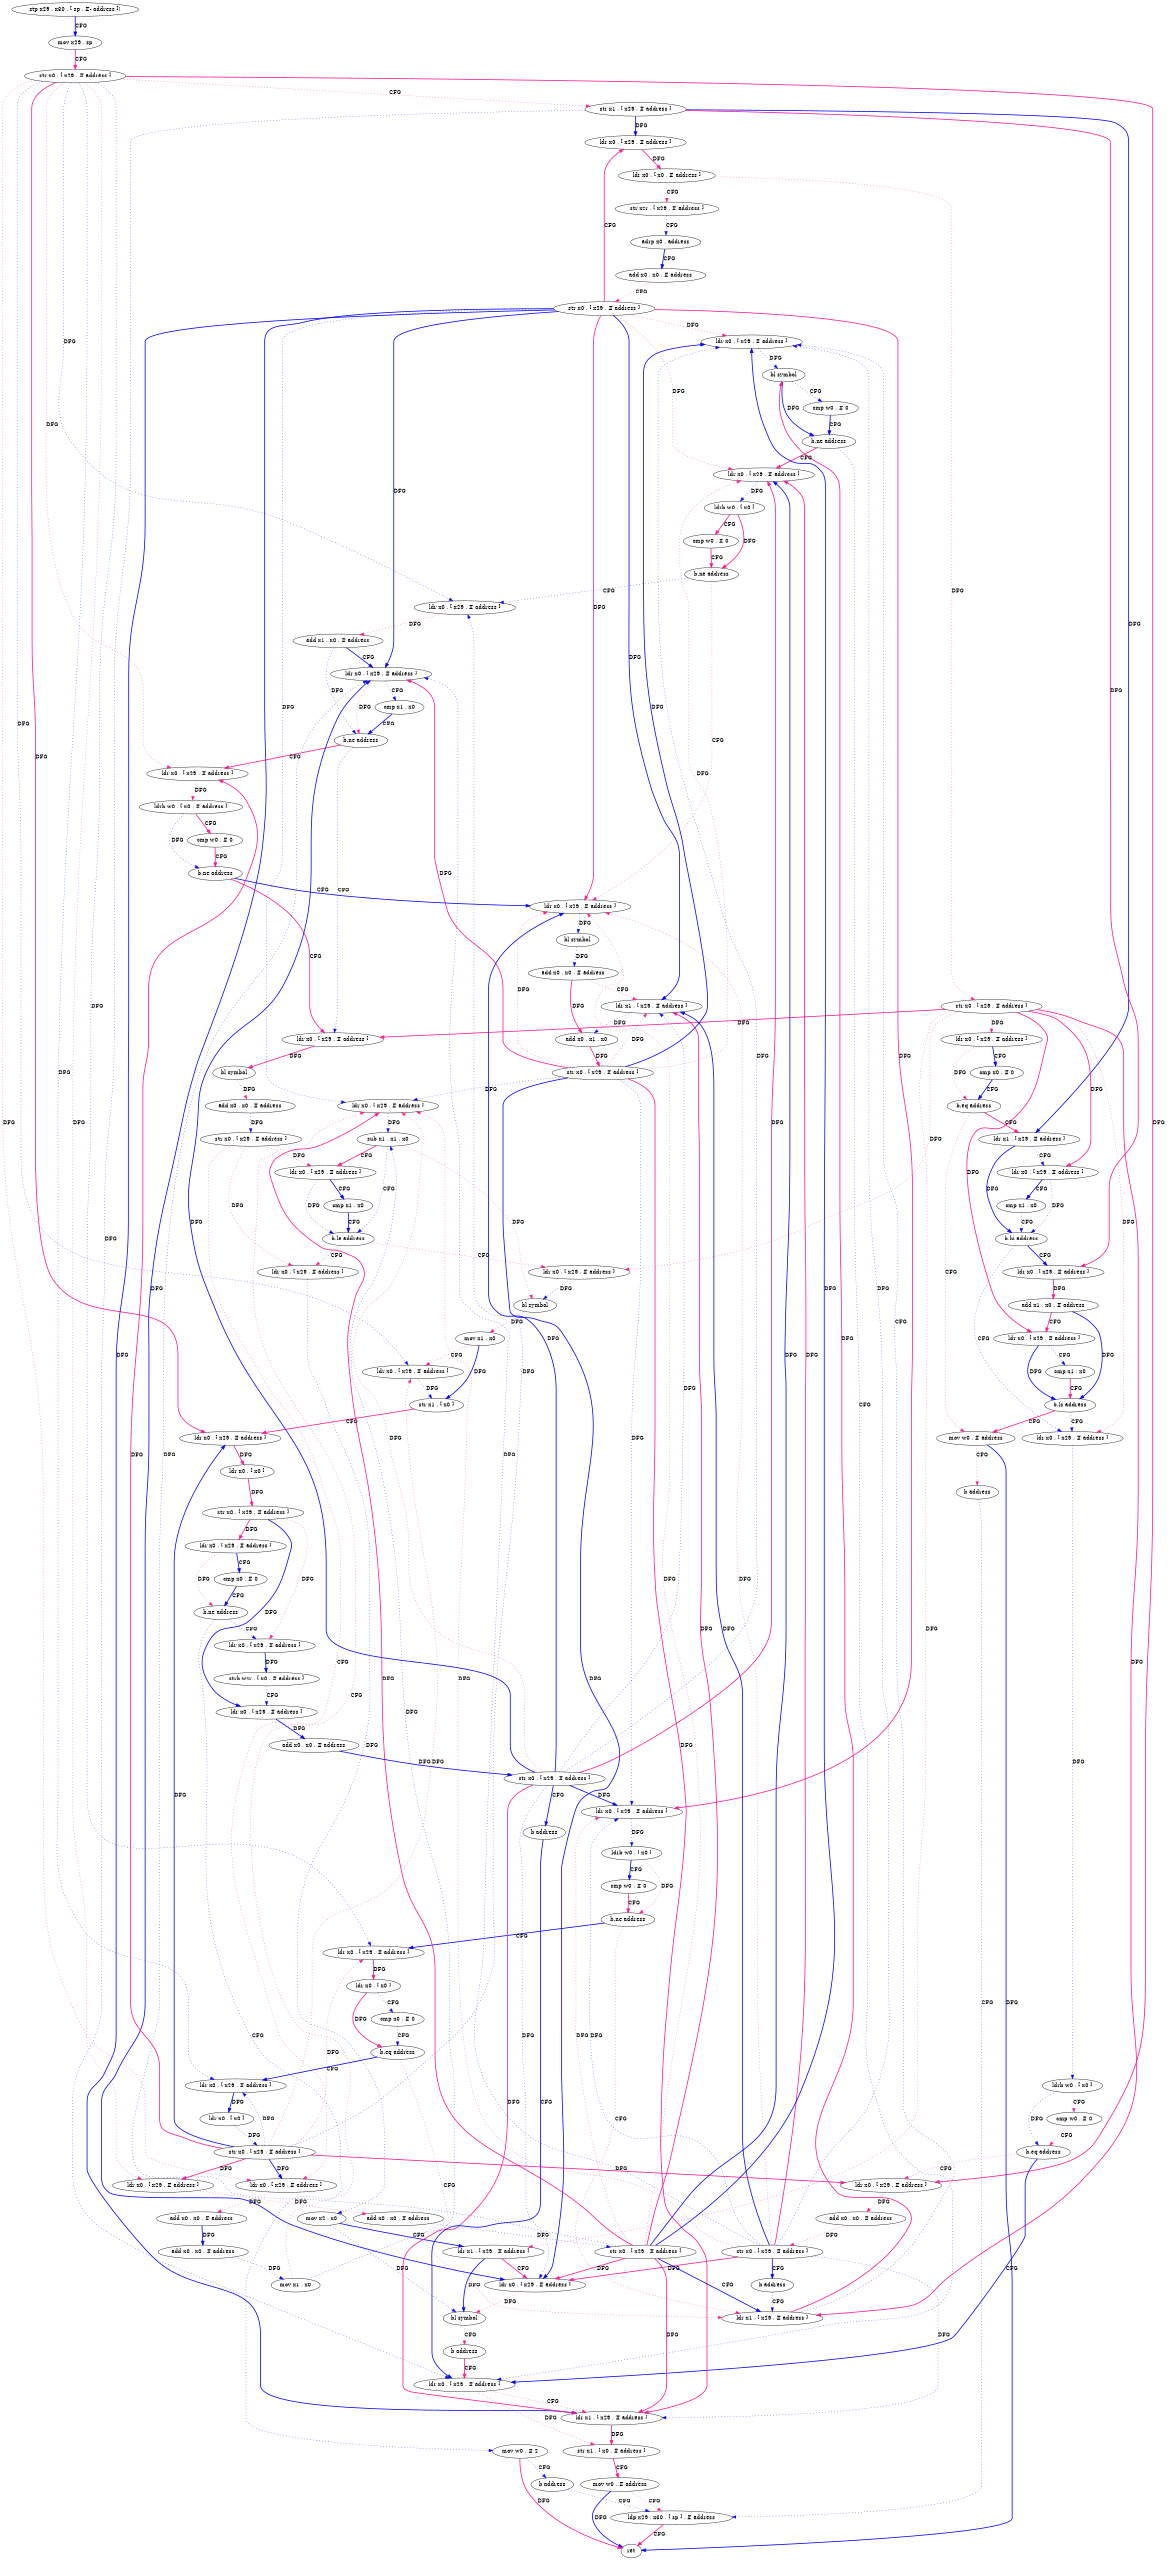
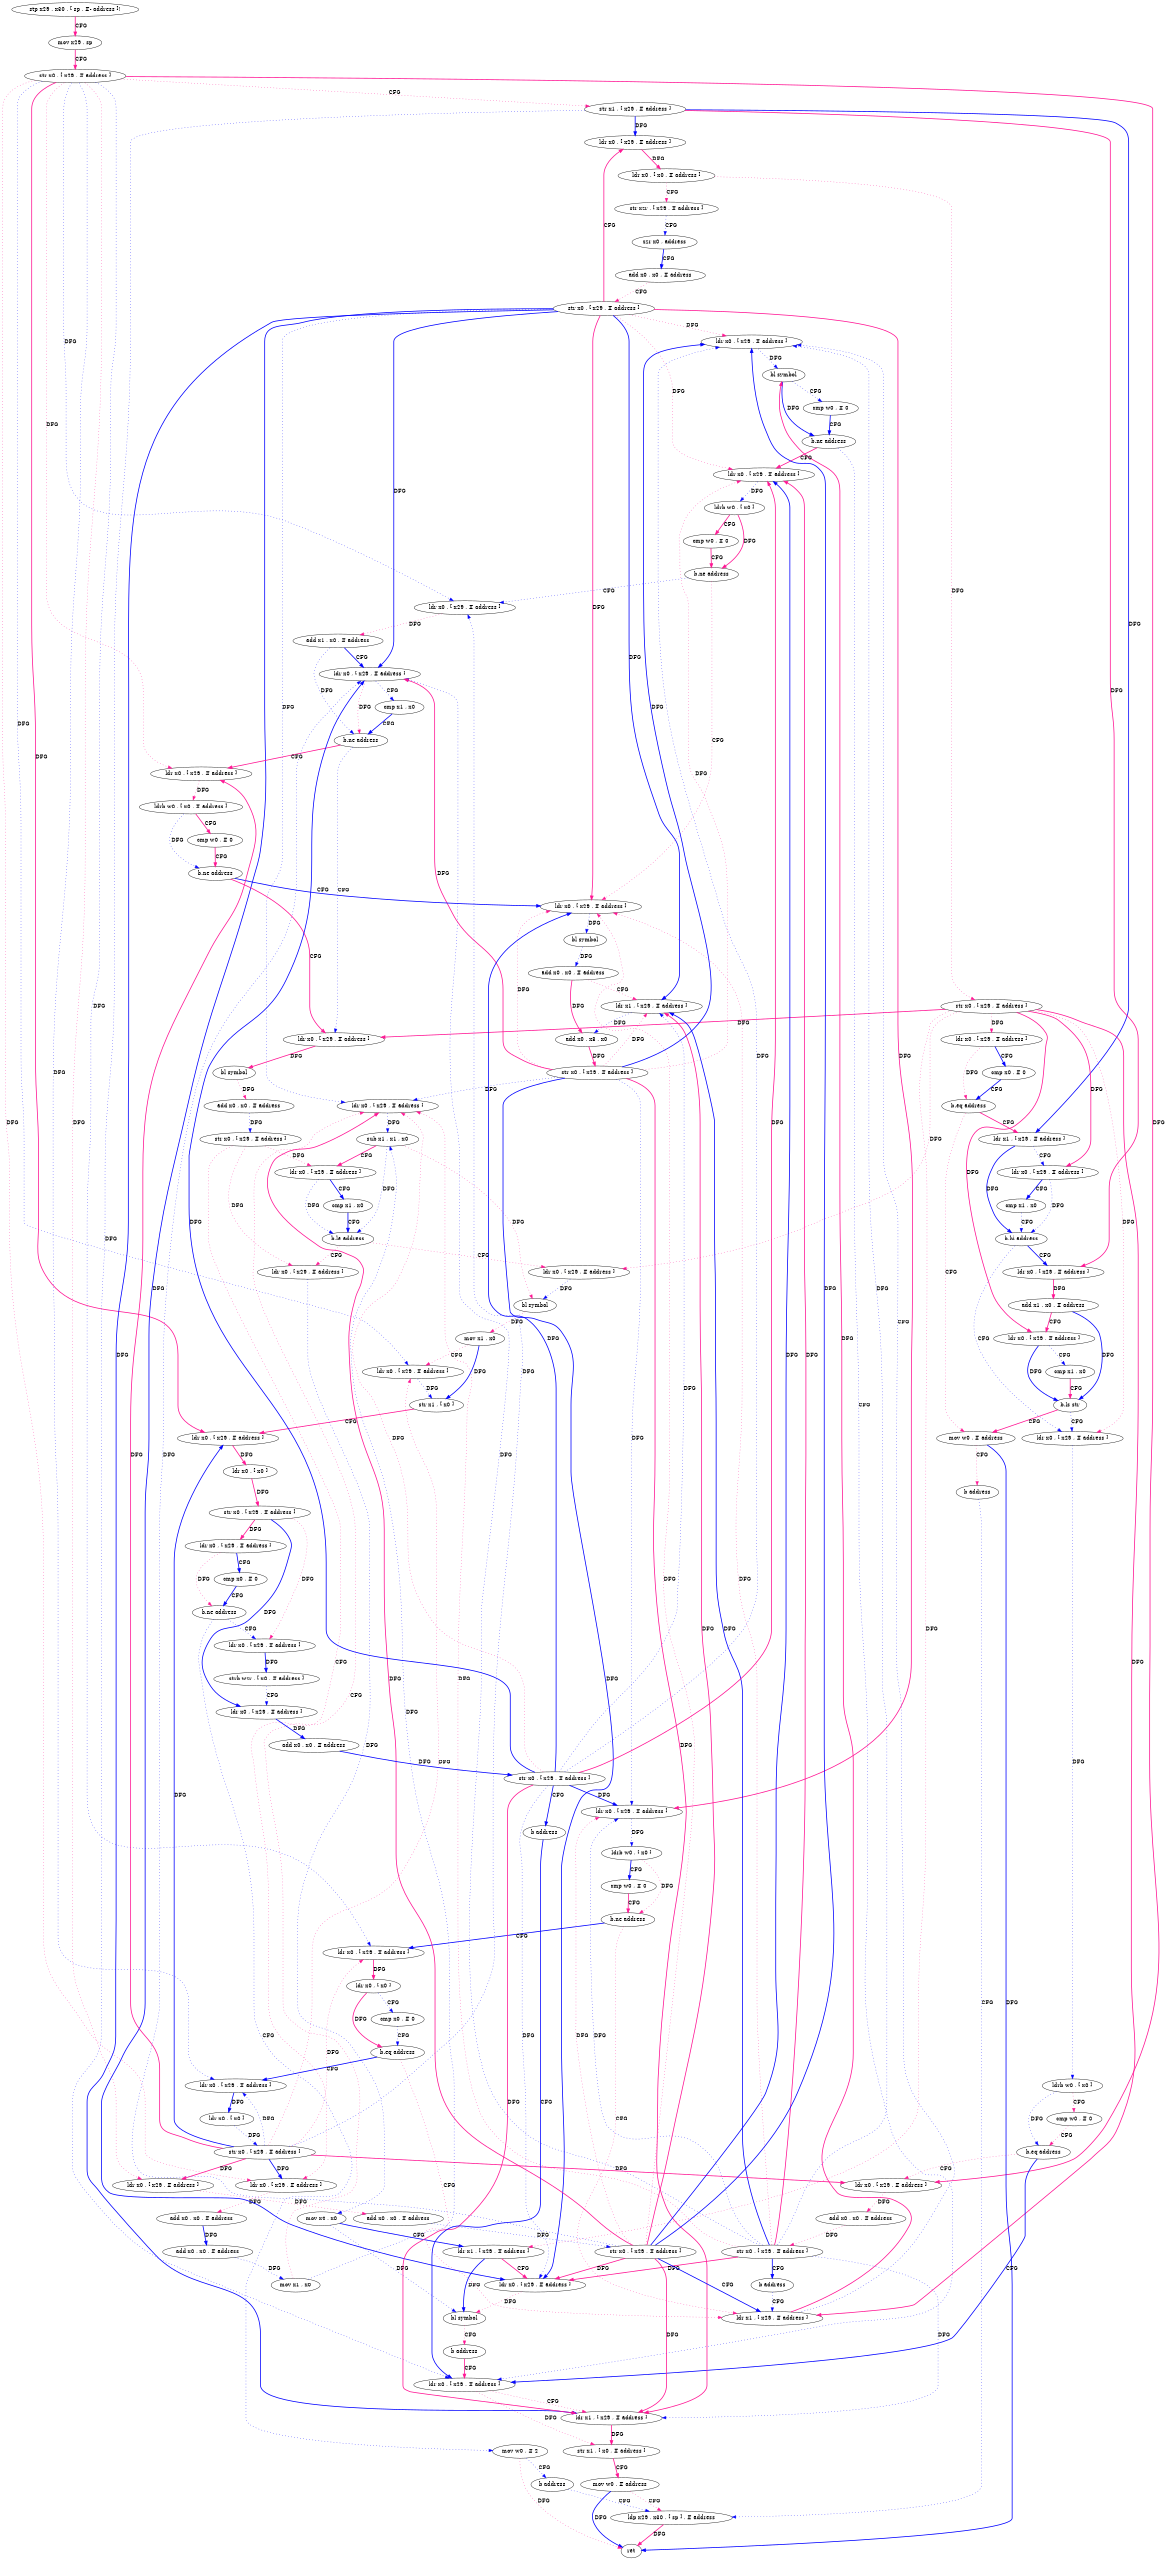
(75, 24) -> (75, 24)
(666, 242) -> (665, 242)
(587, 1040) -> (587, 1040)
(389, 1189) -> (389, 1189)
(1070, 1405) -> (1070, 1405)
(322, 2219) -> (322, 2219)
(554, 2517) -> (554, 2517)
(660, 2534) -> (660, 2534)
